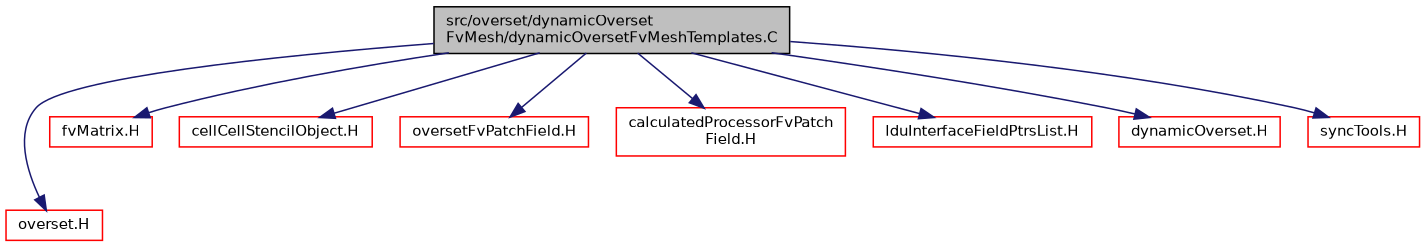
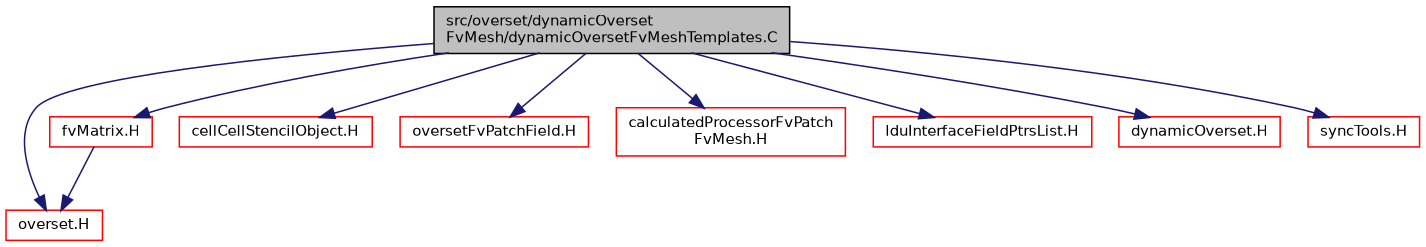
(731, 132) -> (731, 132)
none -> (81, 172)
